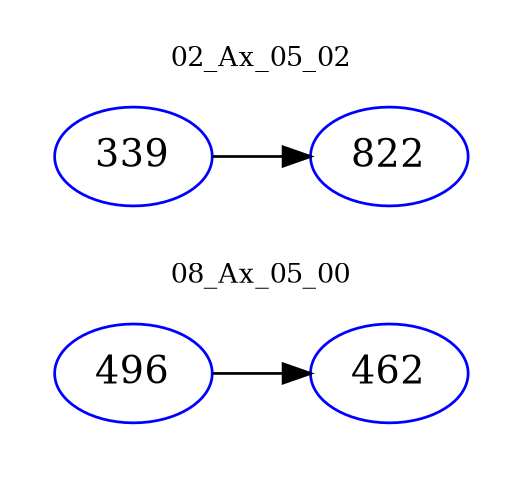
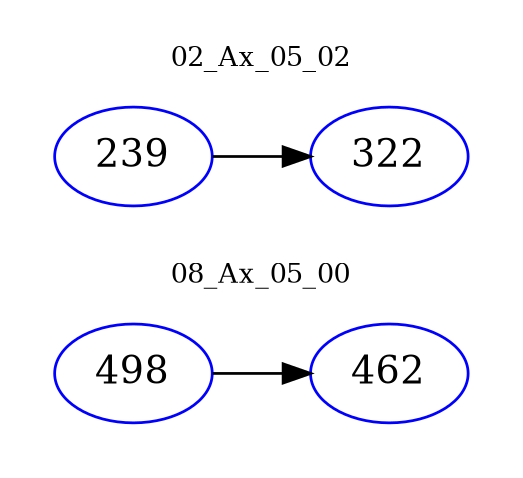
(133, 157) -> (133, 157)
(389, 157) -> (389, 157)
(133, 373) -> (133, 373)
